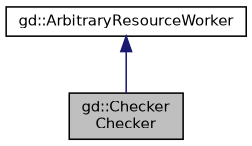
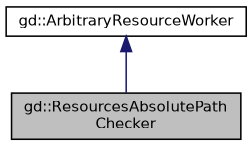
(126, 116) -> (126, 116)
